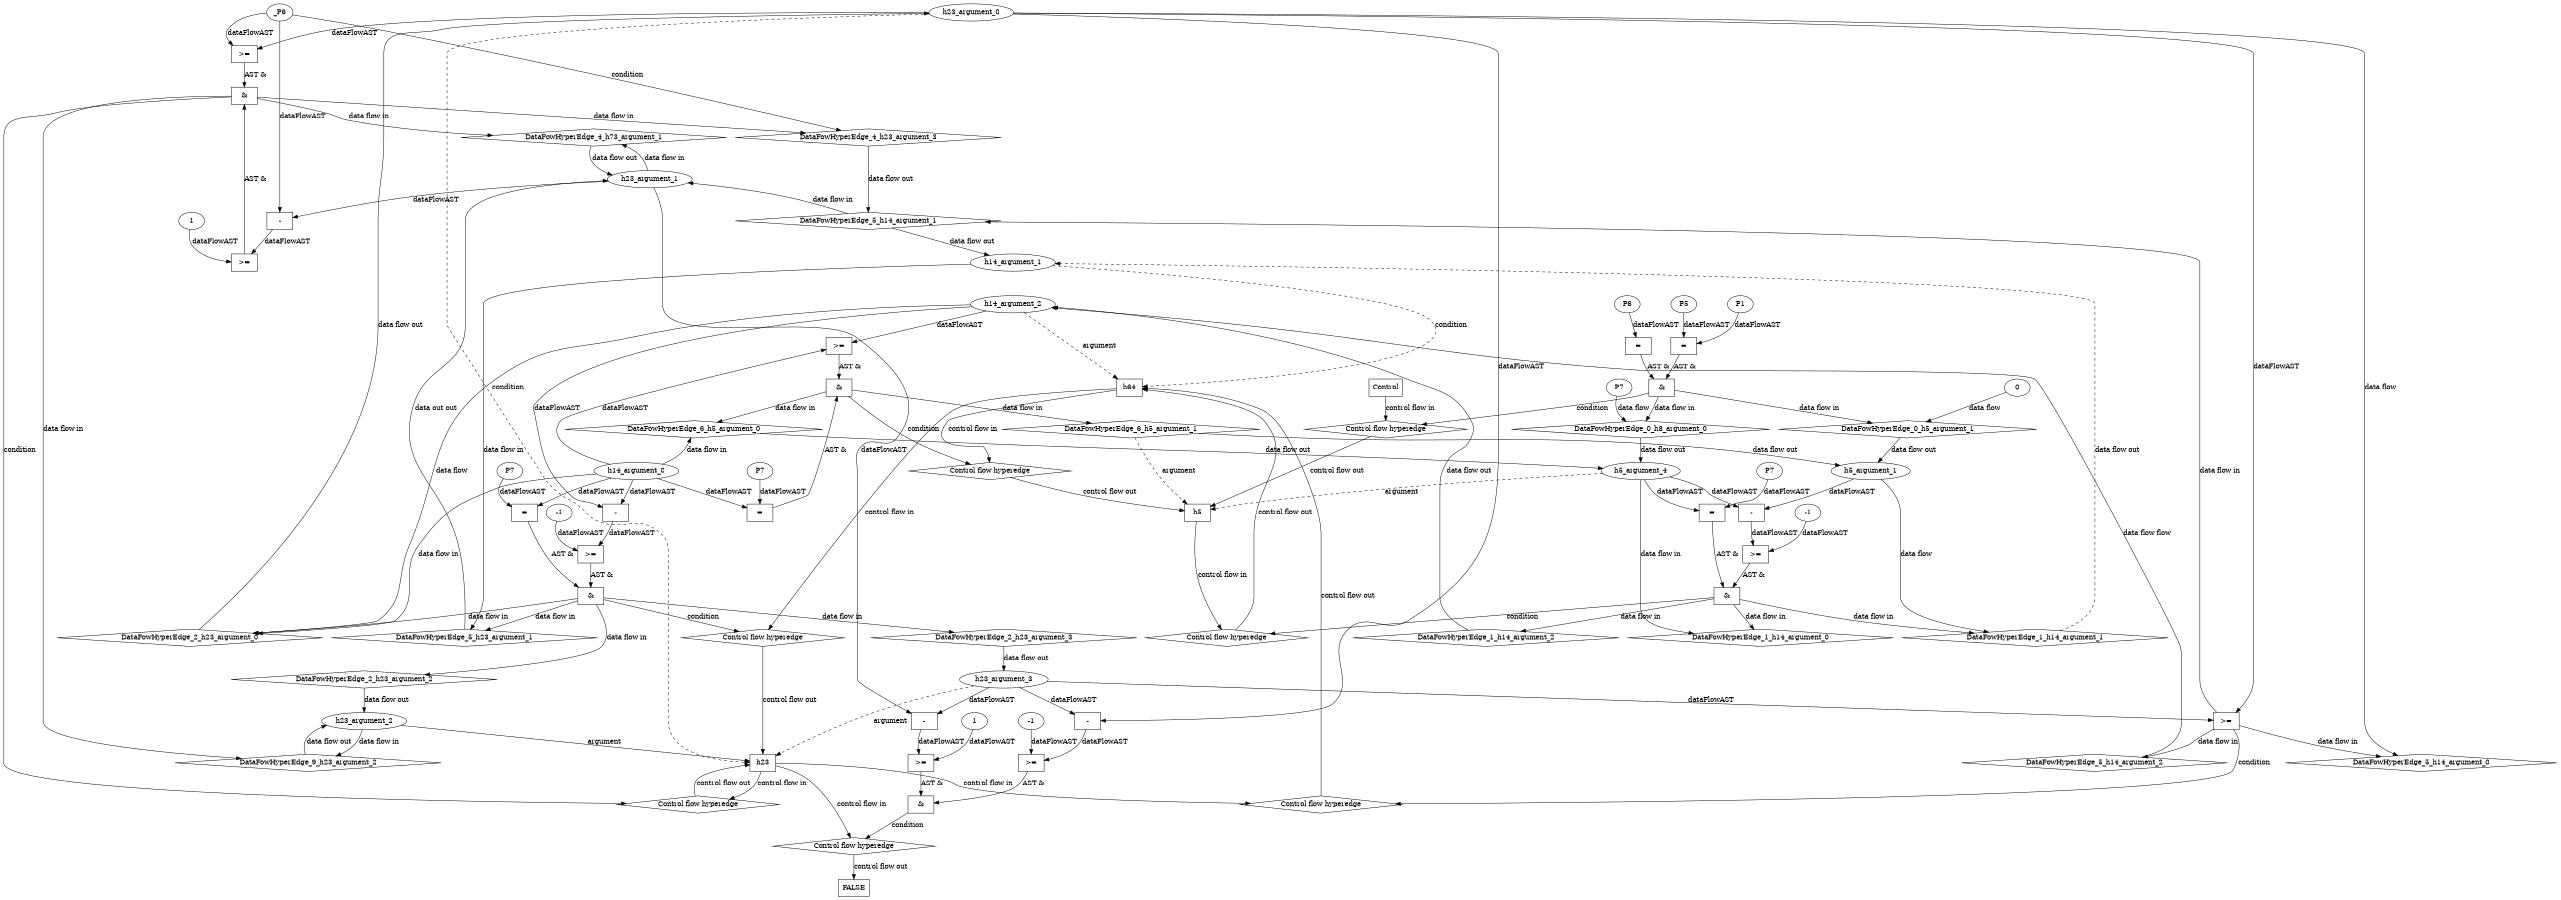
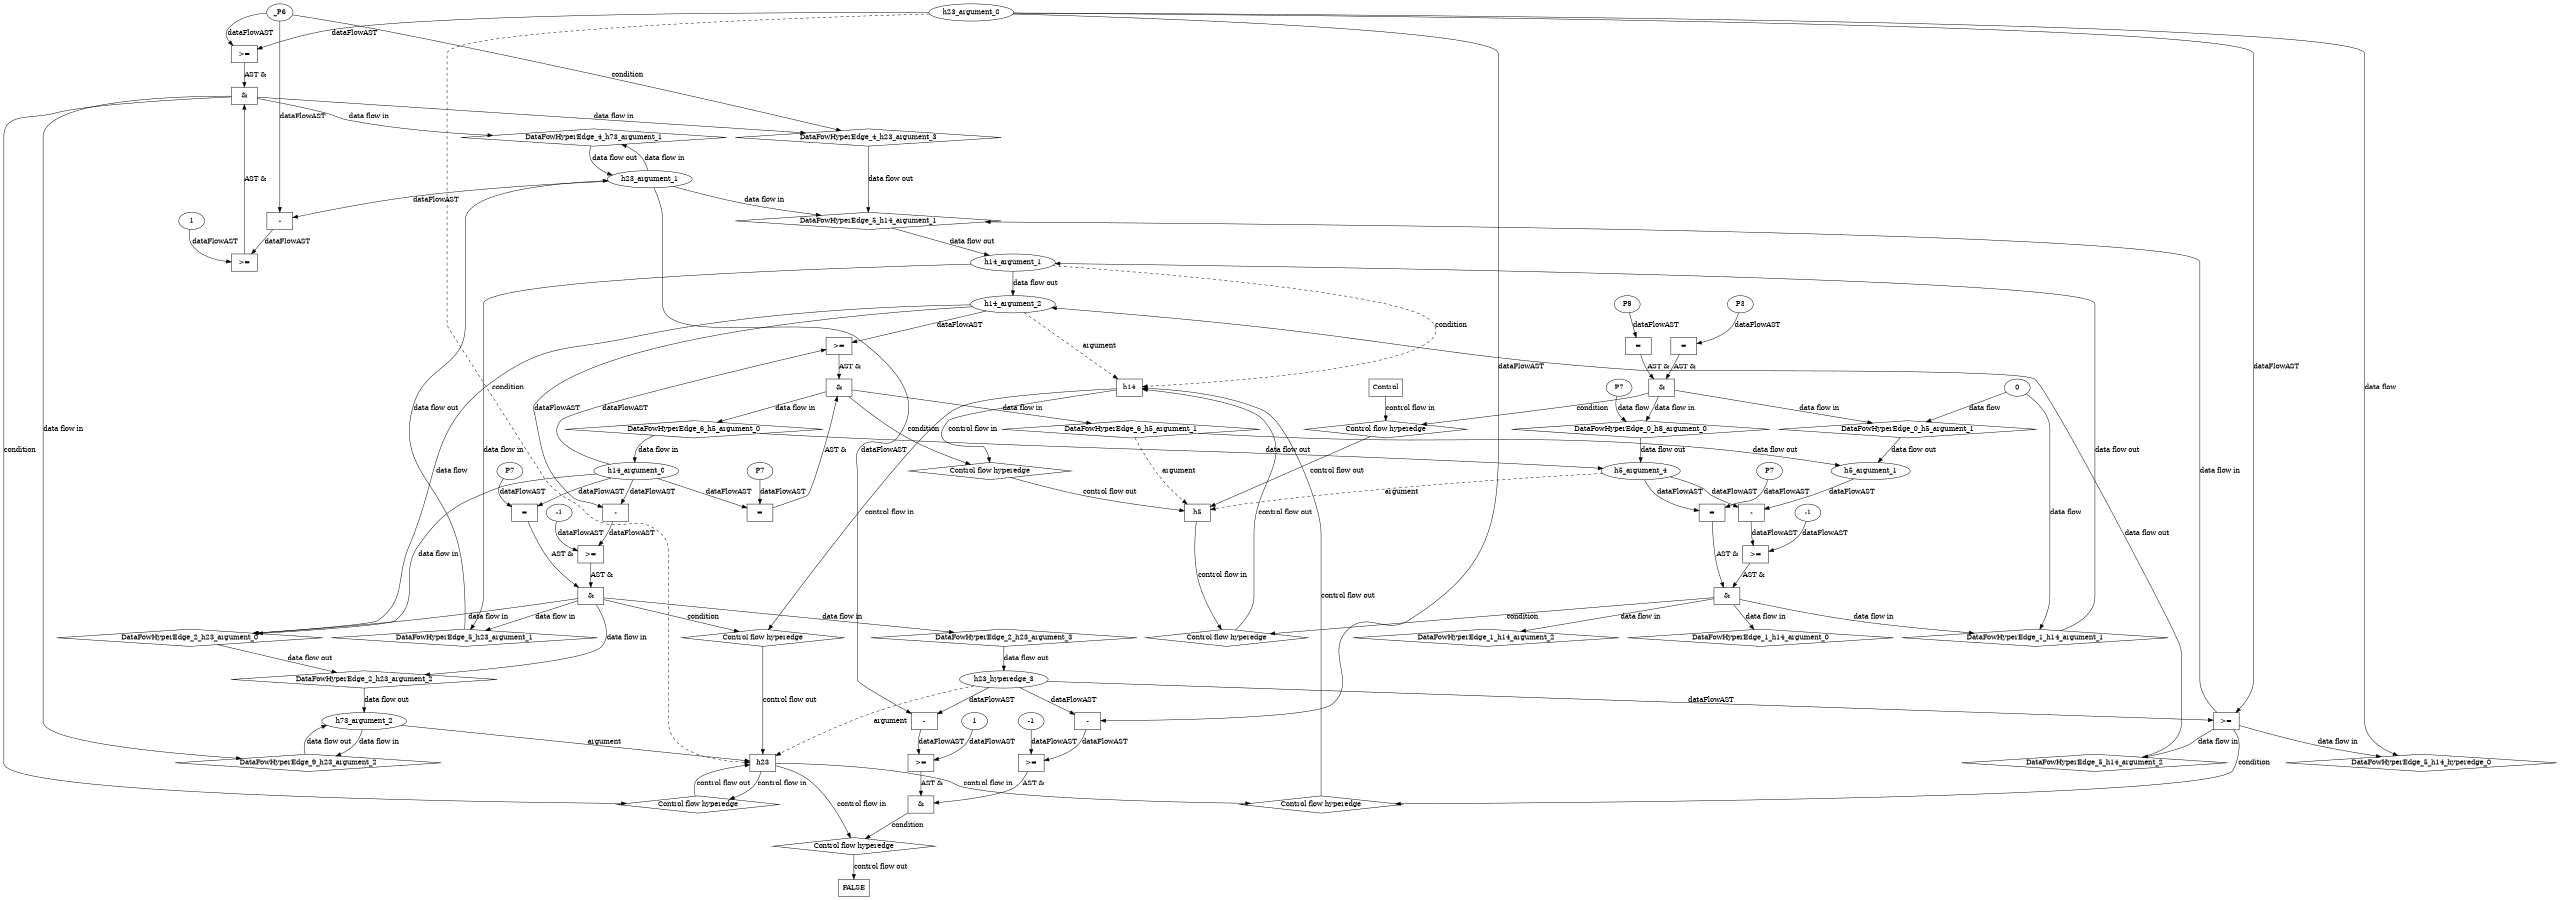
(384, 95) -> (275, 658)
(771, 194) -> (744, 204)
(1750, 278) -> (1750, 278)
(1627, 304) -> (1627, 304)
(1684, 304) -> none
(1740, 304) -> (1740, 304)
(1386, 372) -> (1013, 281)
(1129, 388) -> (1129, 388)
(436, 408) -> (436, 408)
(678, 456) -> (641, 444)
(2147, 534) -> (2147, 534)
(1641, 573) -> none
(1900, 582) -> (2050, 506)
(1004, 679) -> (1004, 679)
(364, 721) -> (364, 721)
(2421, 763) -> (2421, 763)
